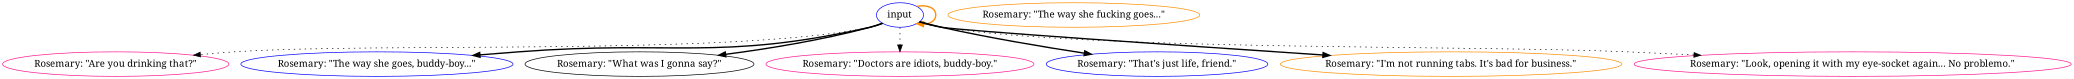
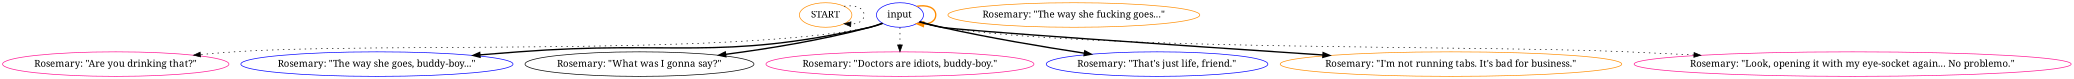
none -> (826, 15)
